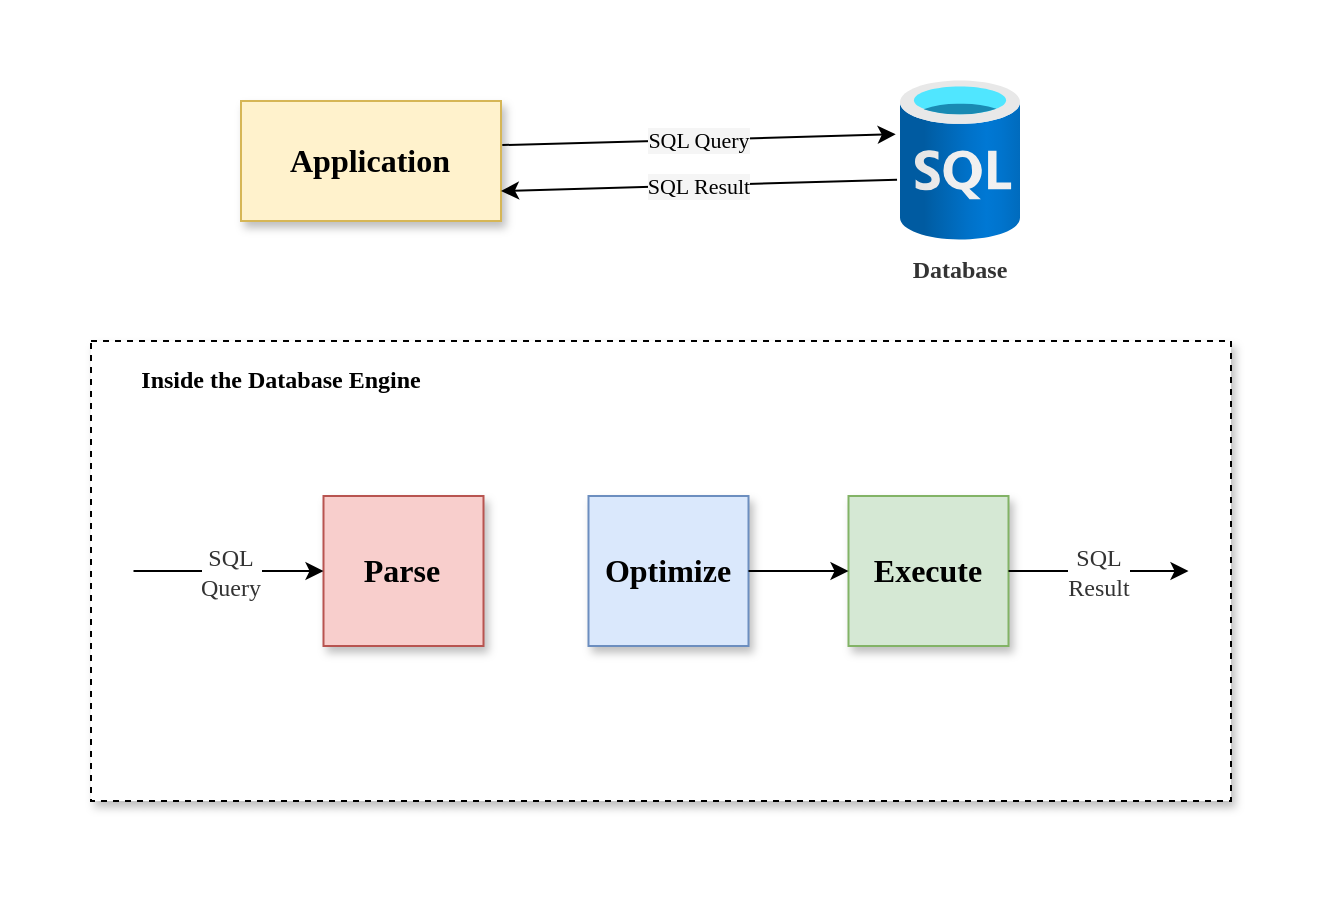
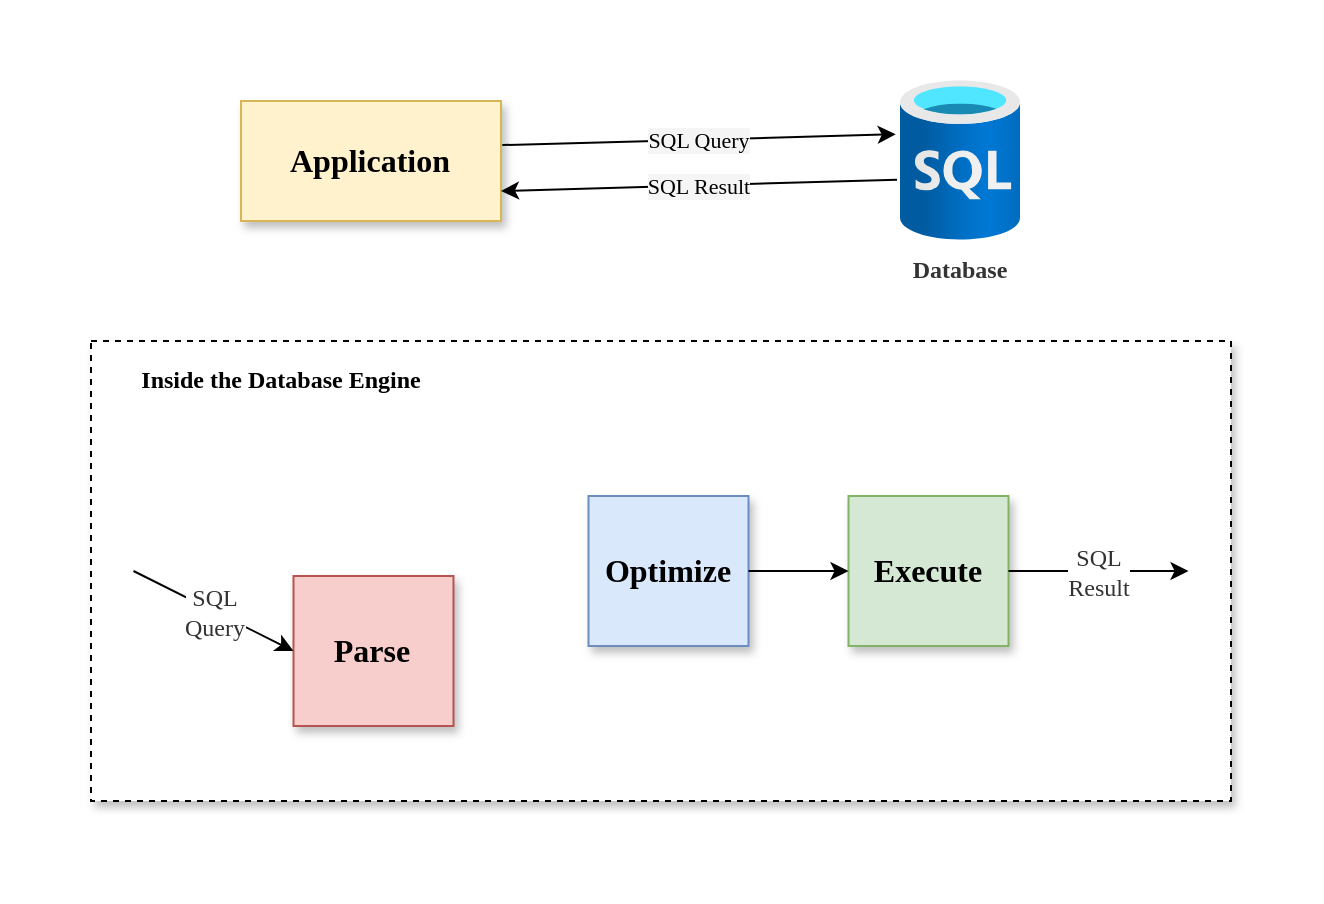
(404, 571) -> (374, 651)
